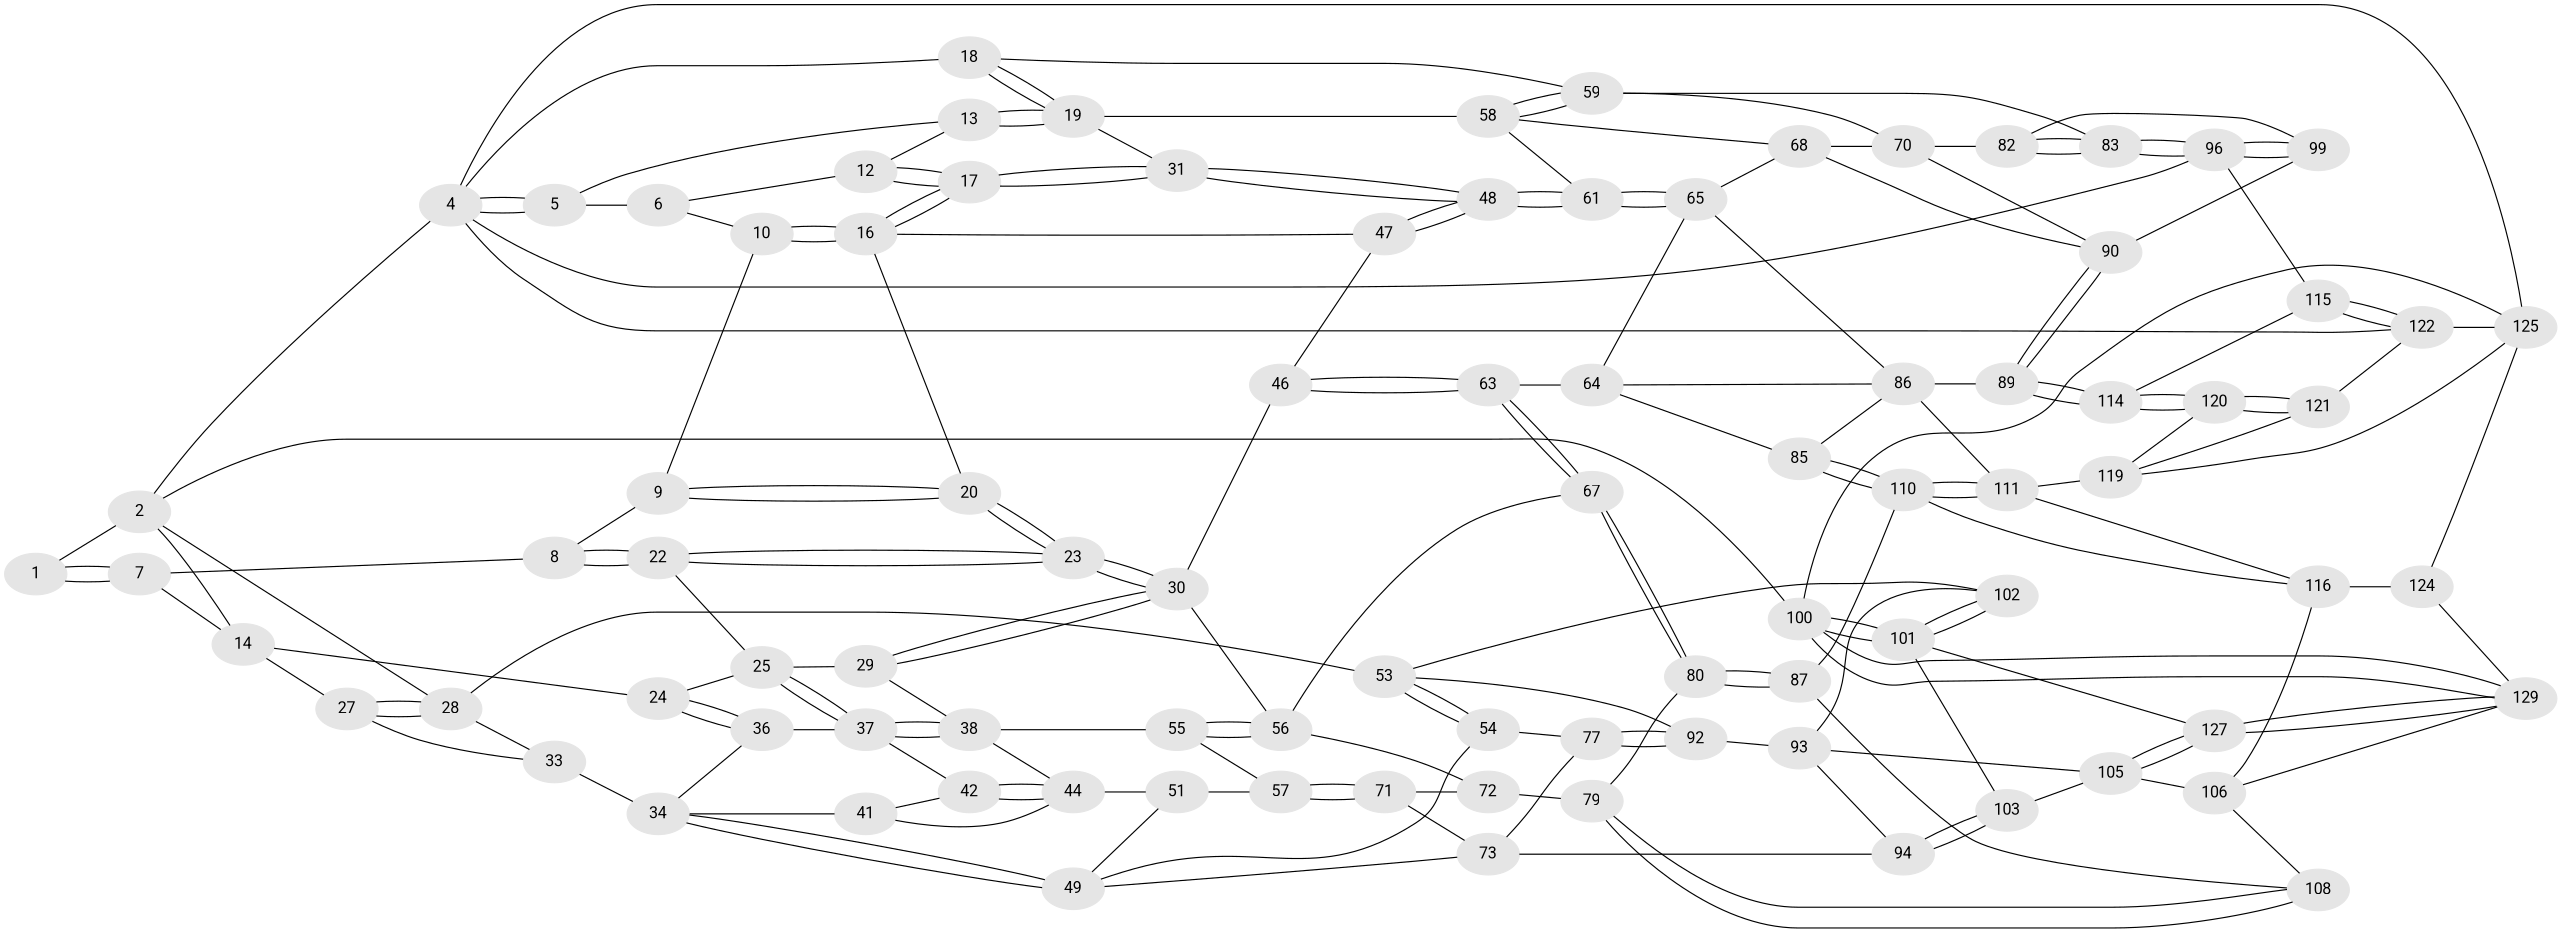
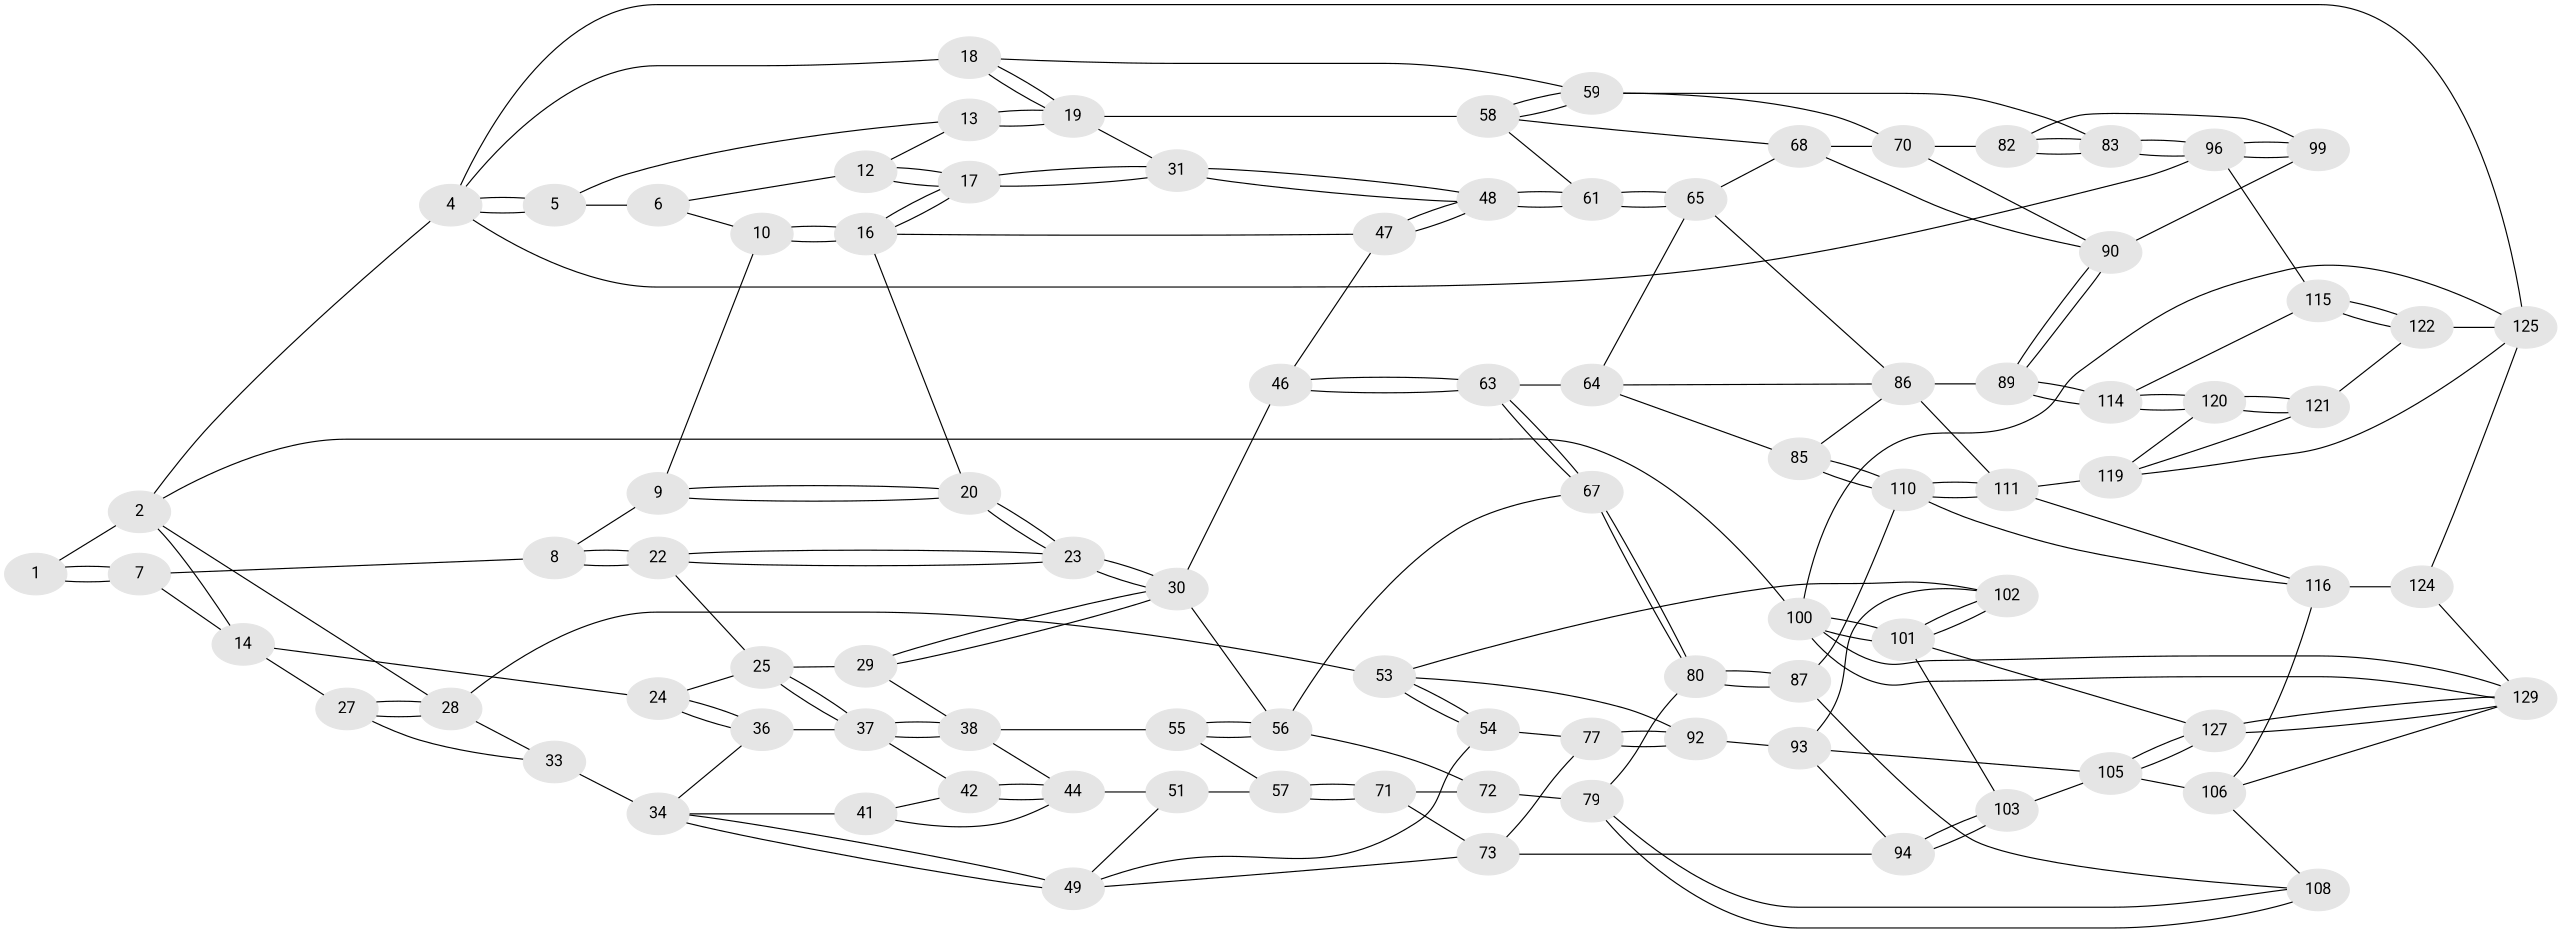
(1411, 331) -> none
